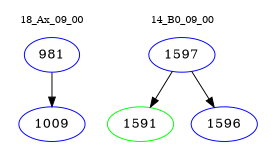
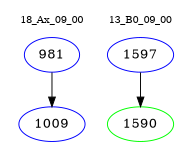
(182, 21) -> (141, 21)
(141, 124) -> (141, 124)
(224, 124) -> none
